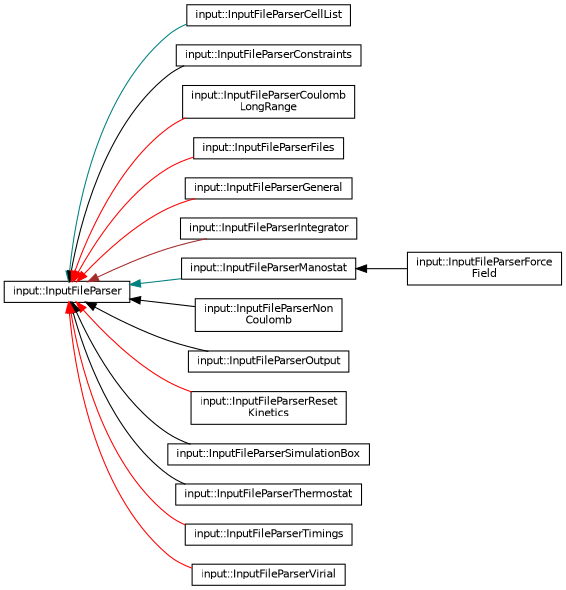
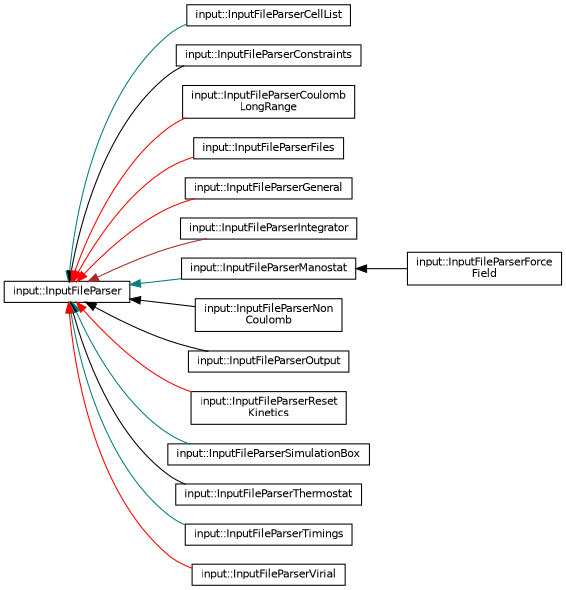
(122, 389) -> (122, 389)
(107, 431) -> (107, 431)
